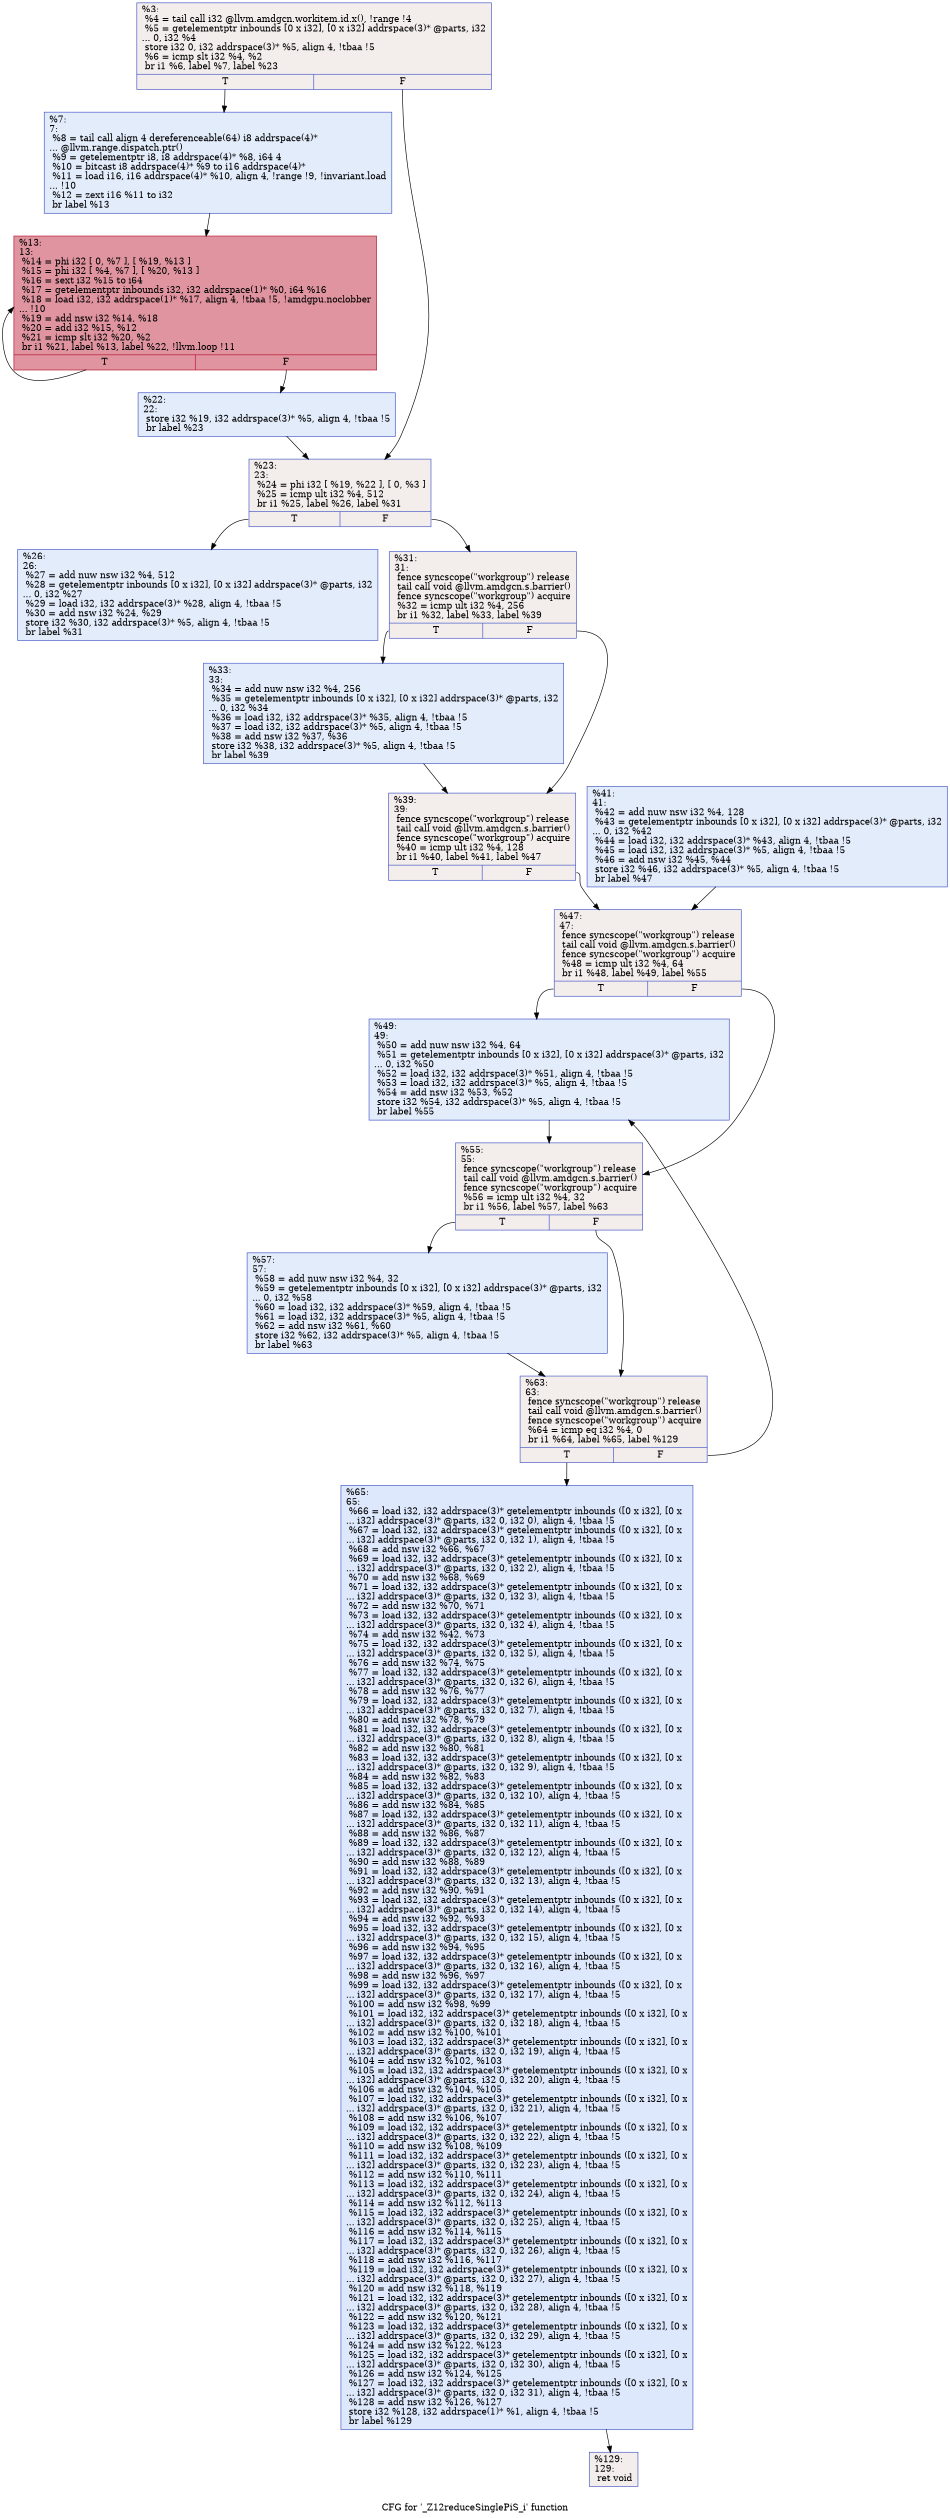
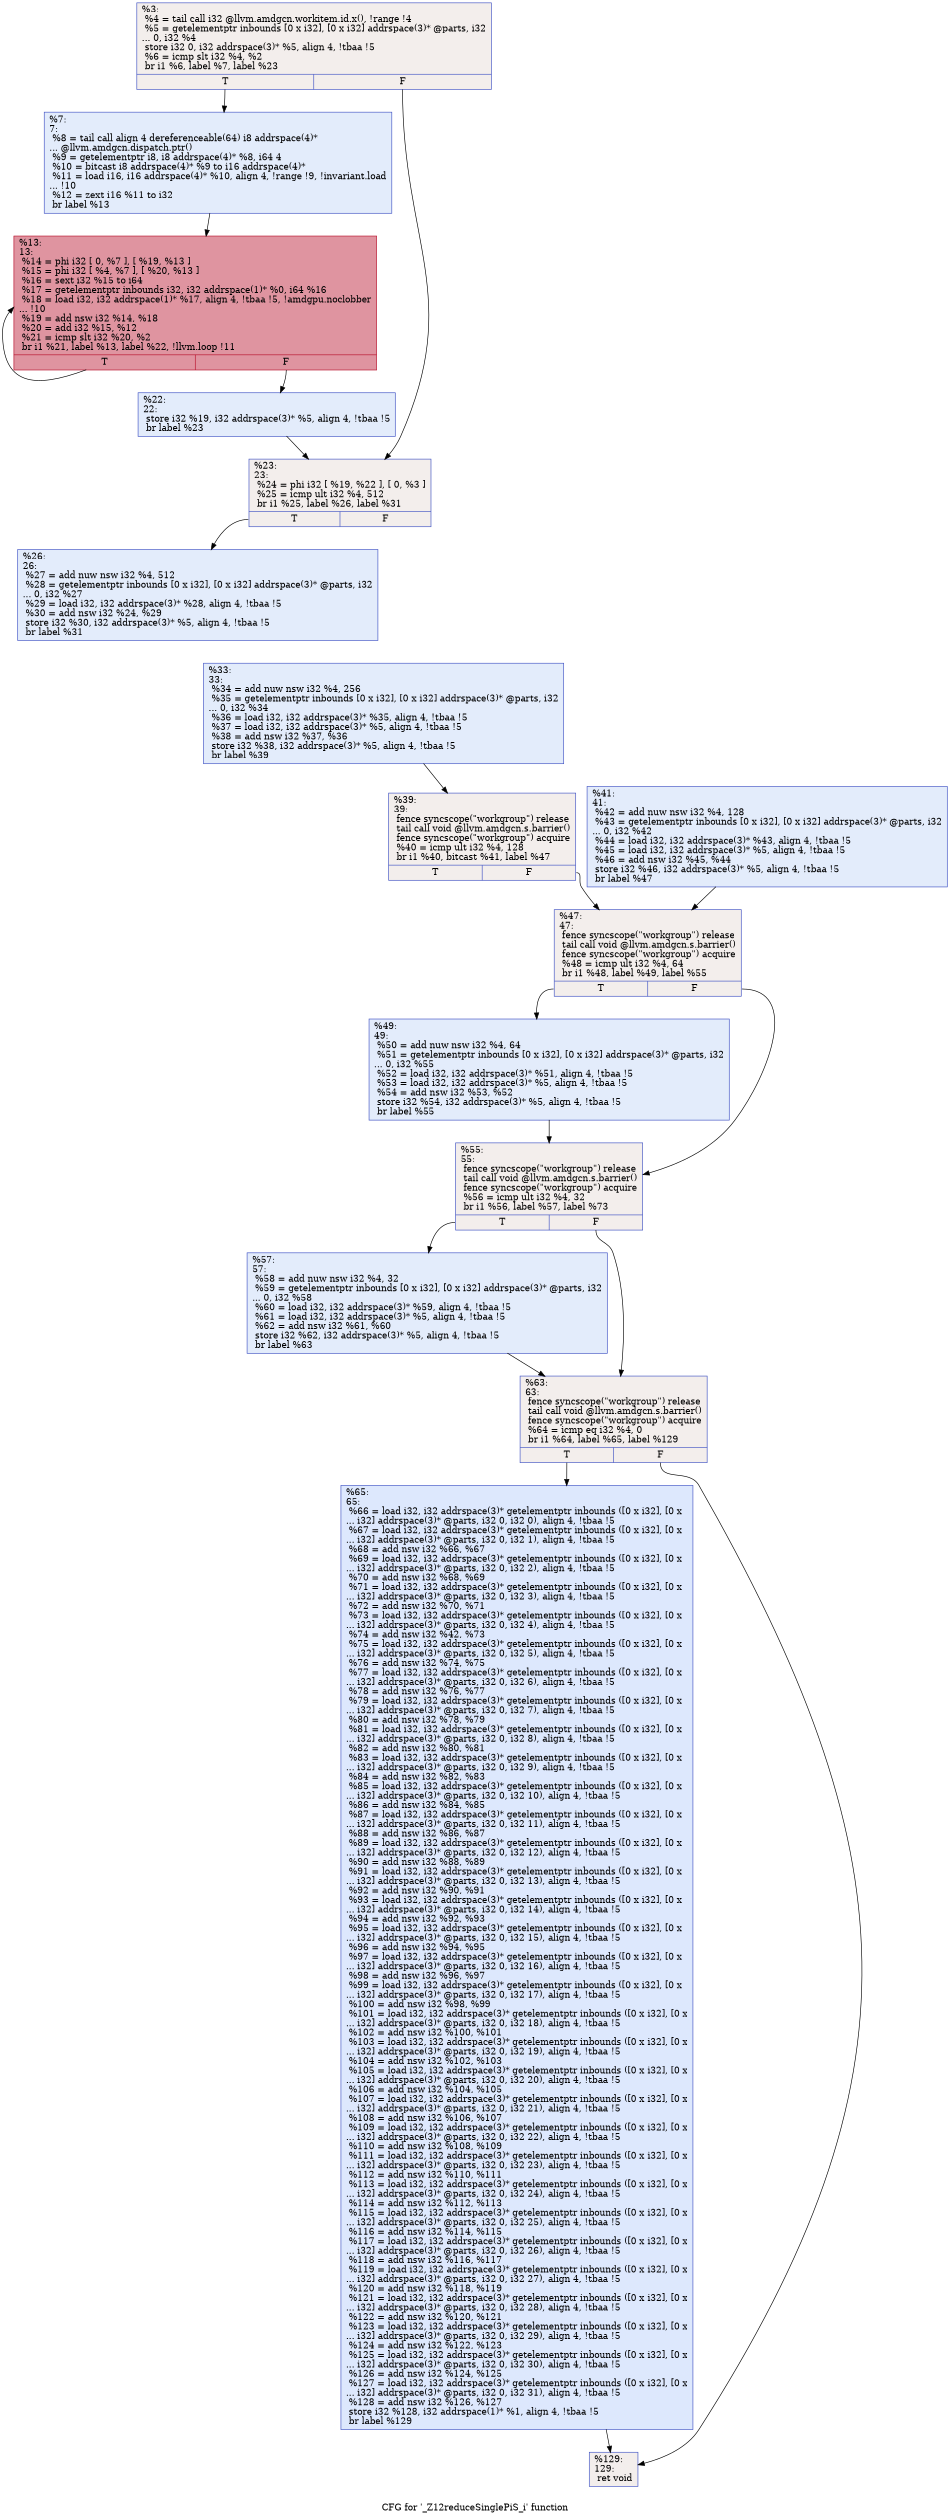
(116, 148) -> (121, 148)
(483, 595) -> none
(468, 857) -> (472, 857)
(404, 1065) -> (404, 1065)
(535, 1207) -> (535, 1207)
(741, 1298) -> (861, 1967)
